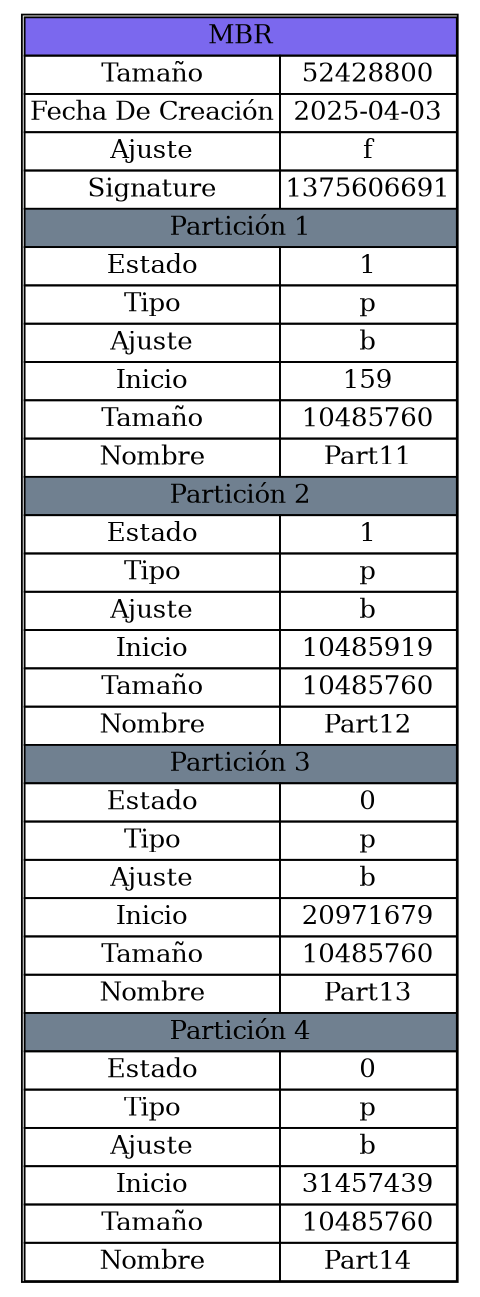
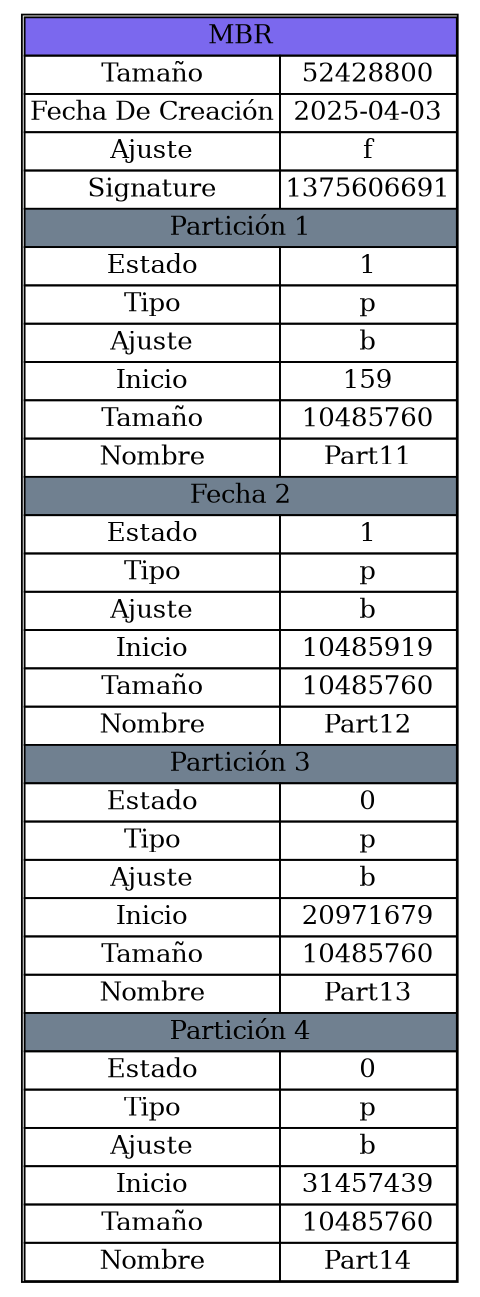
(241, 495) -> (241, 495)
